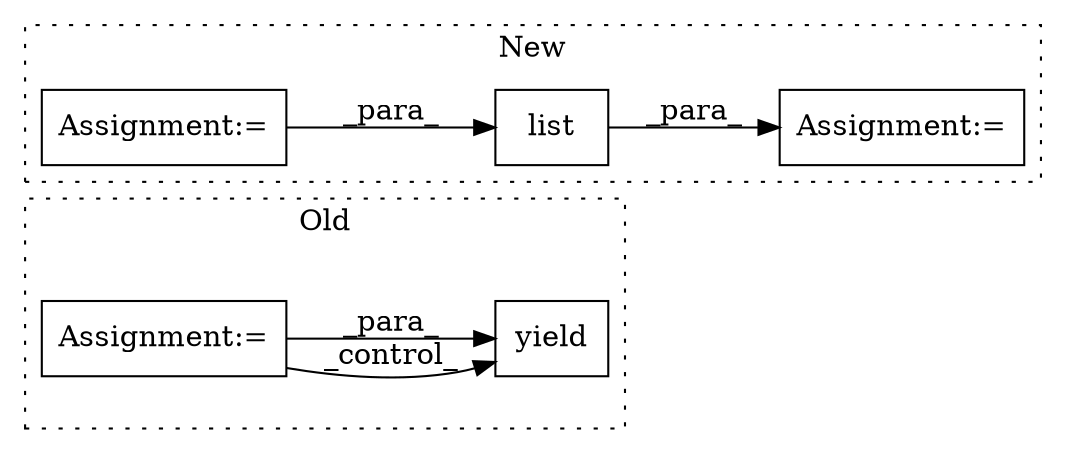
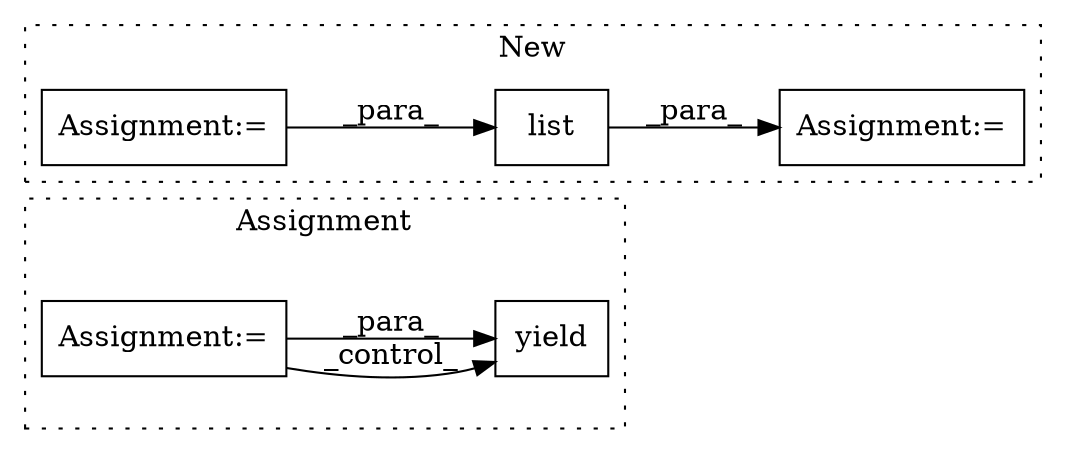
(325, 223) -> (325, 223)
